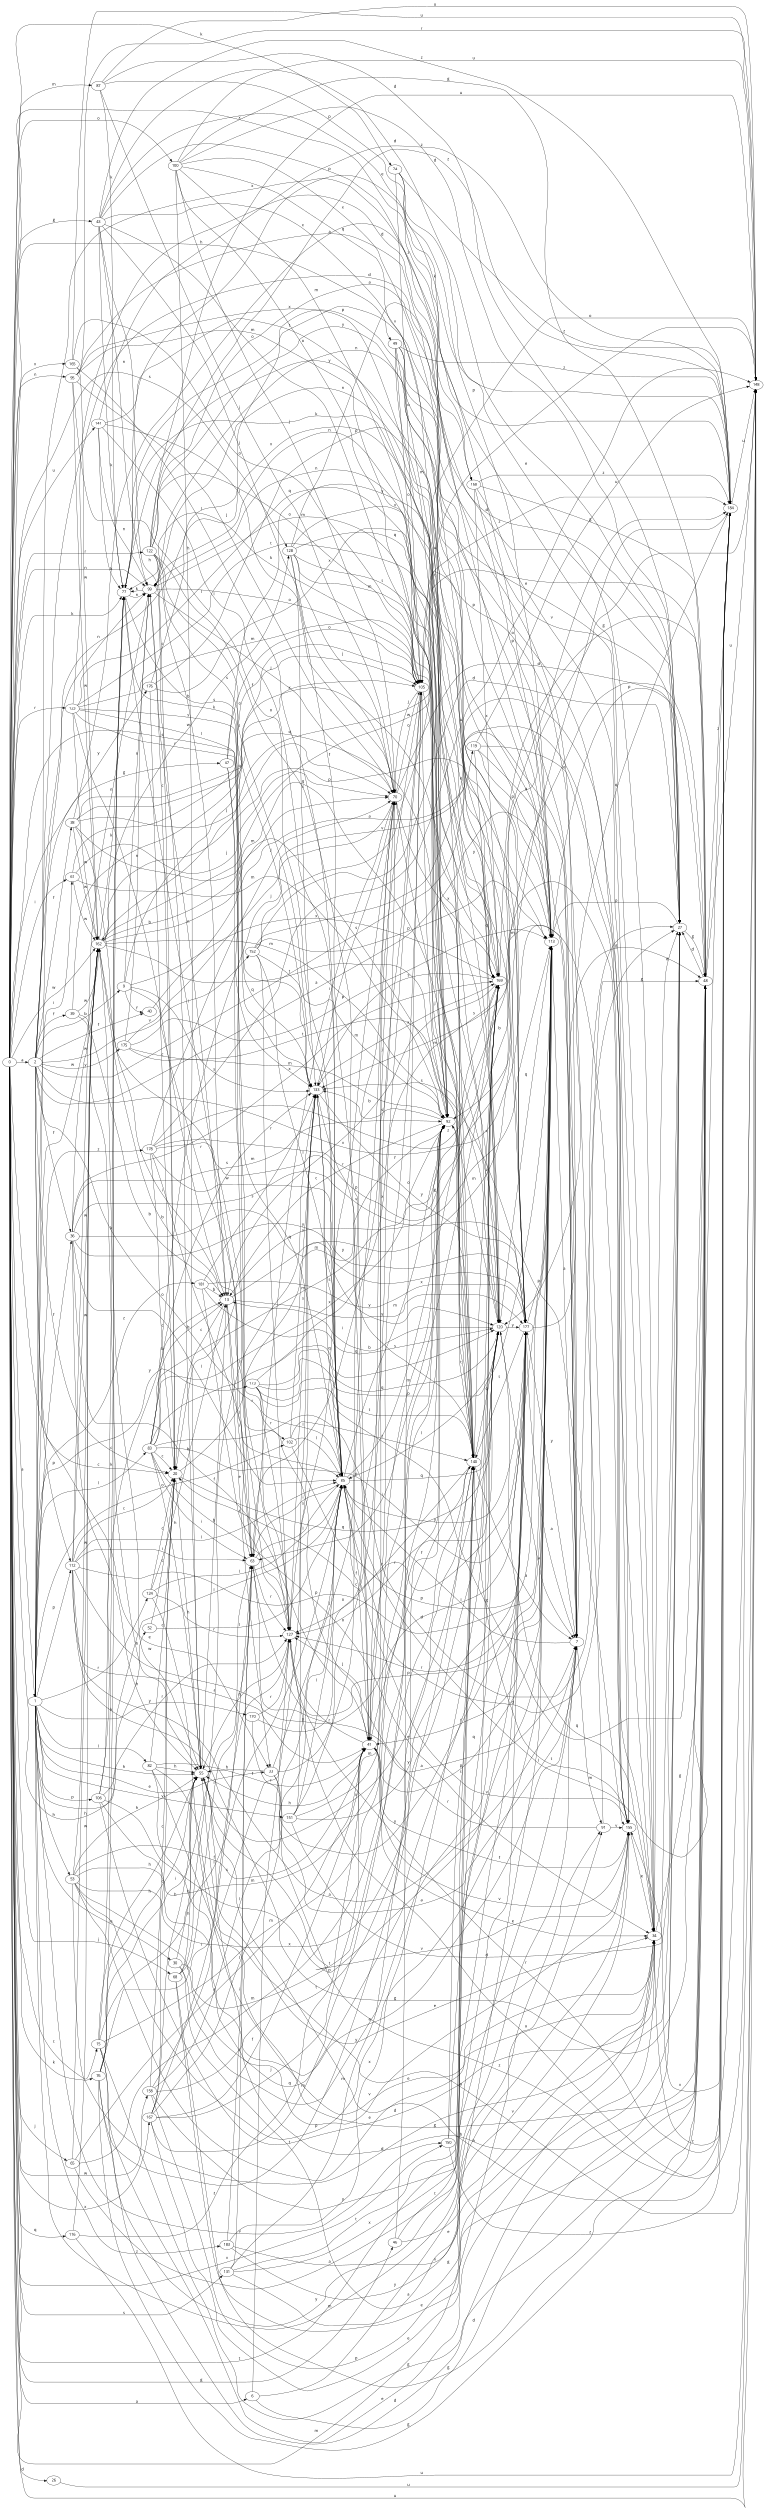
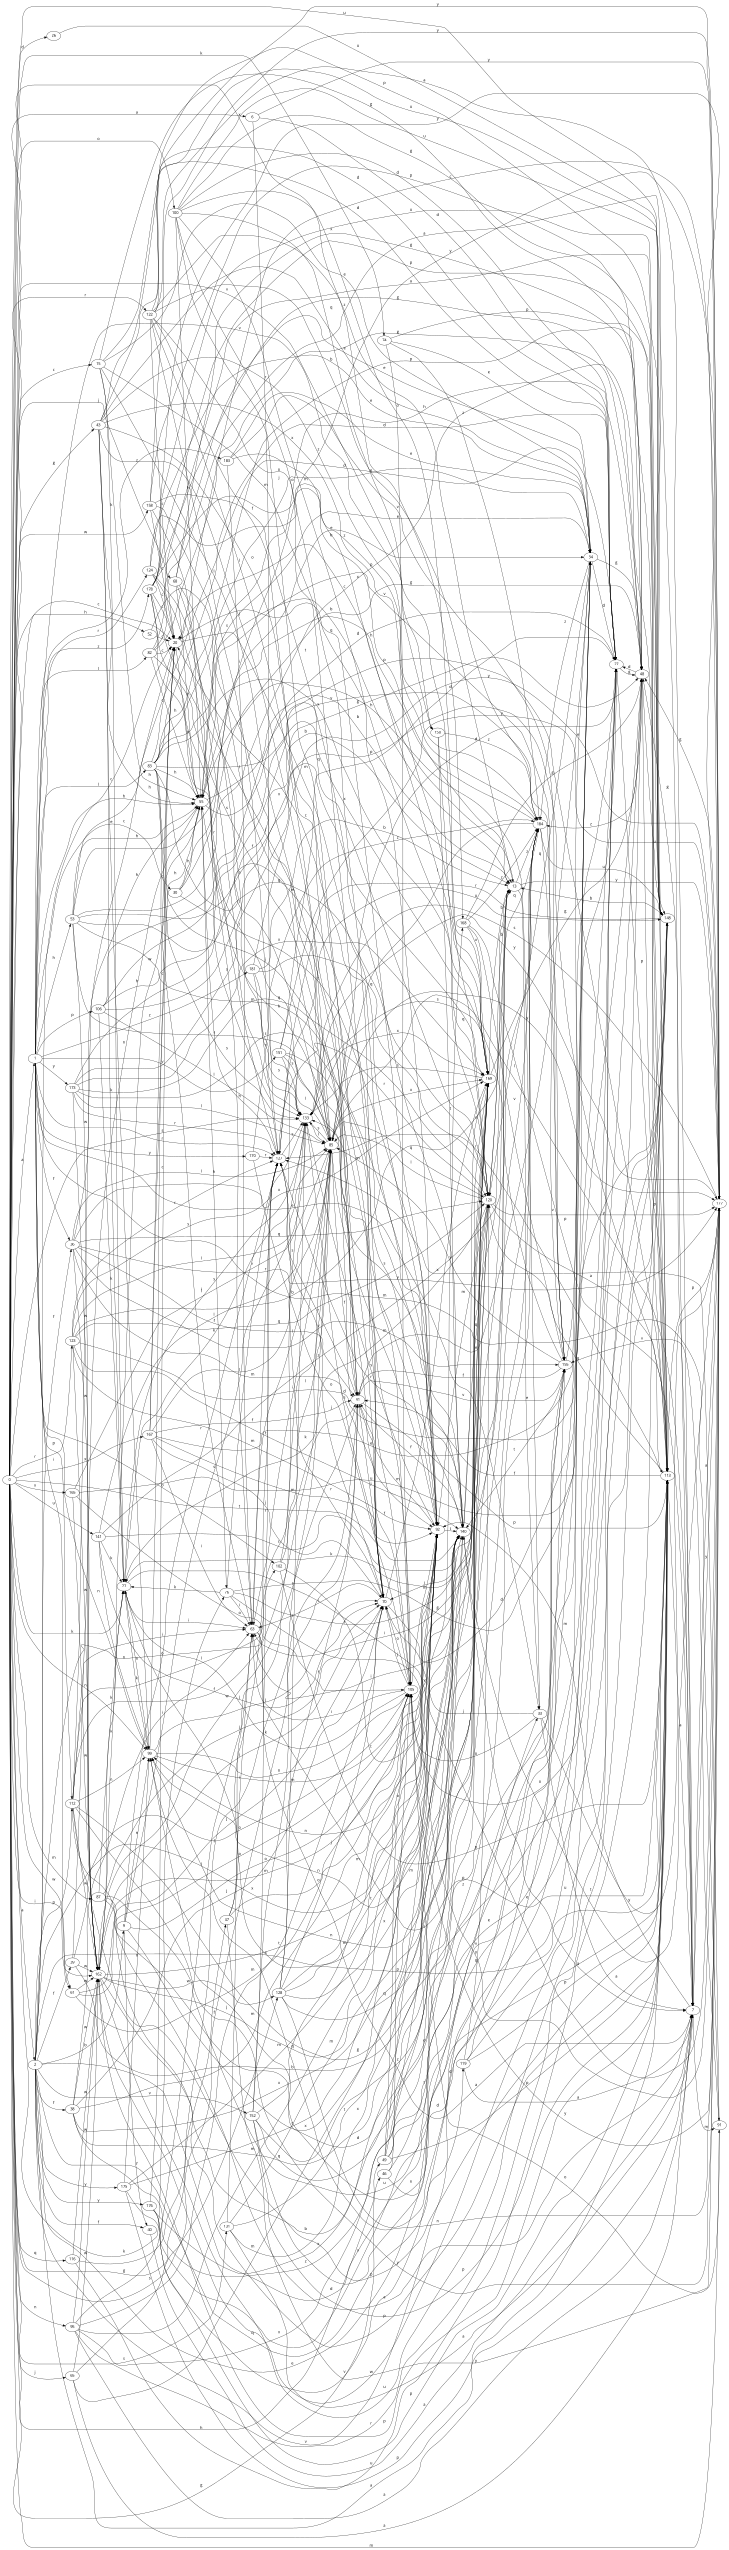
none -> (217, 957)
(43, 1204) -> (88, 1530)
(136, 1922) -> (214, 1196)
